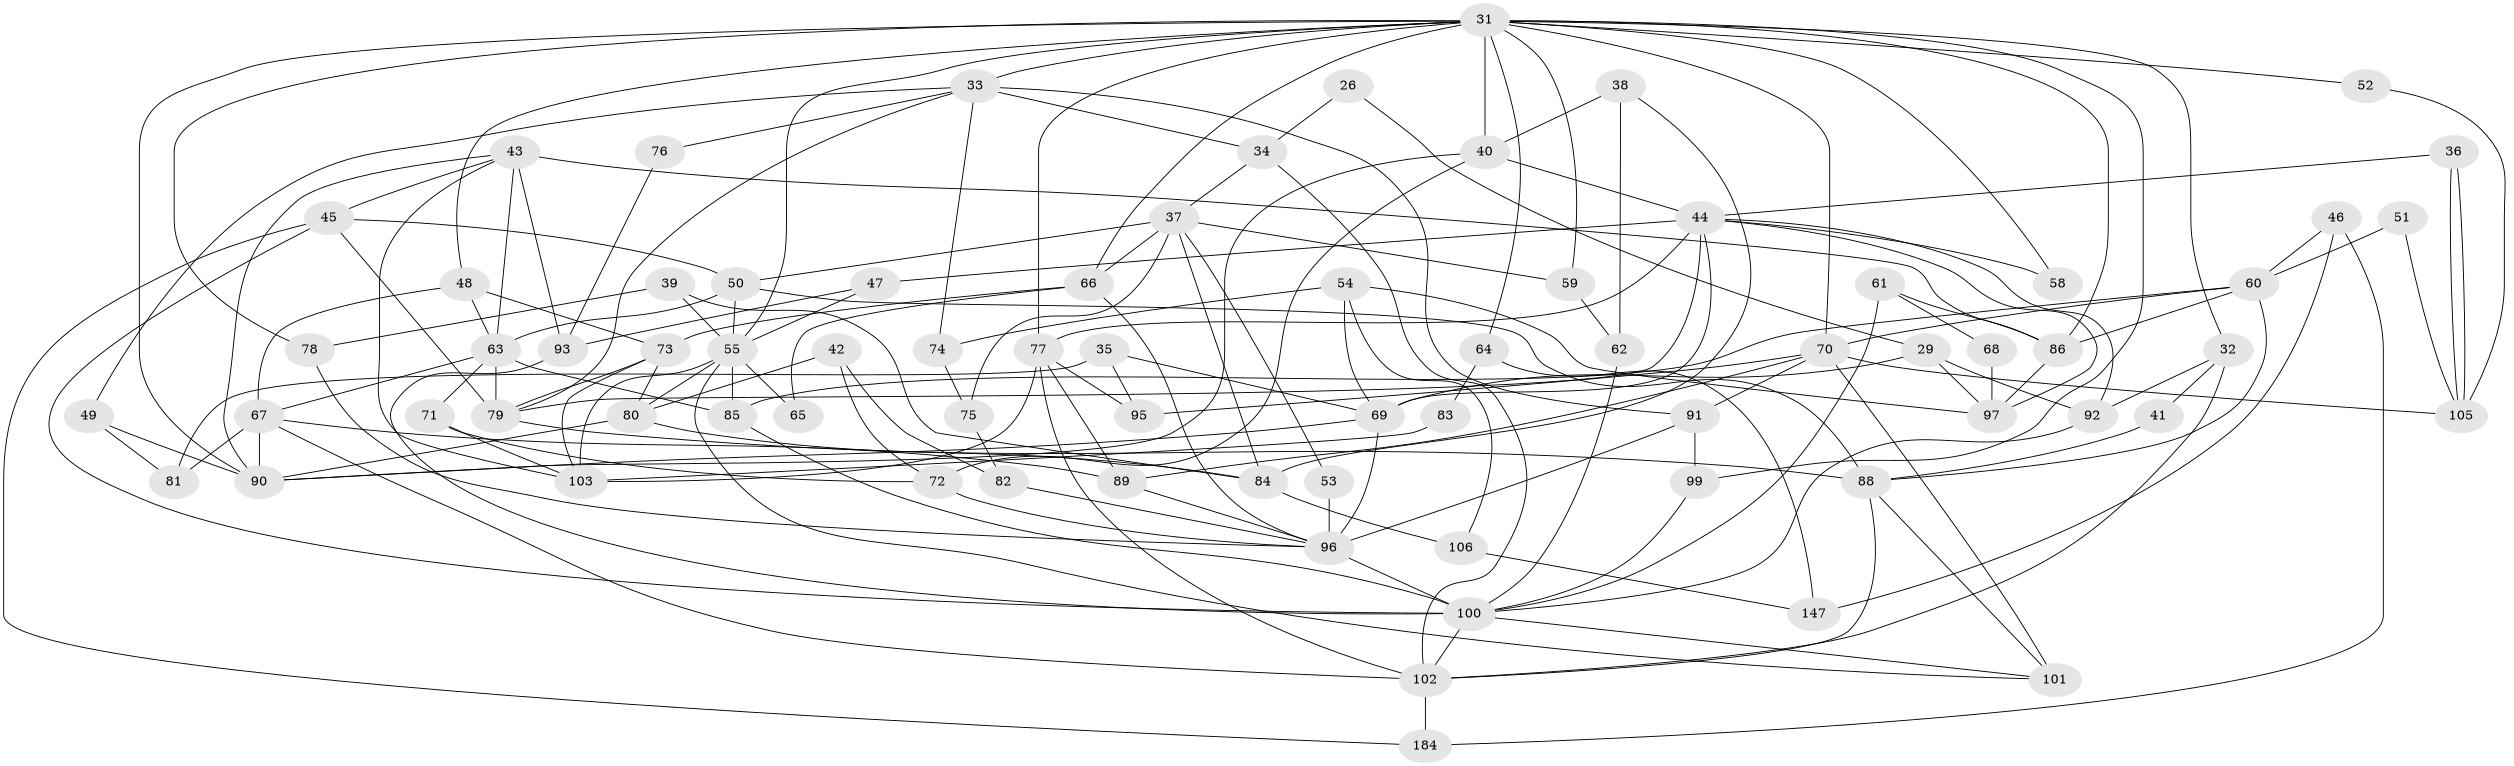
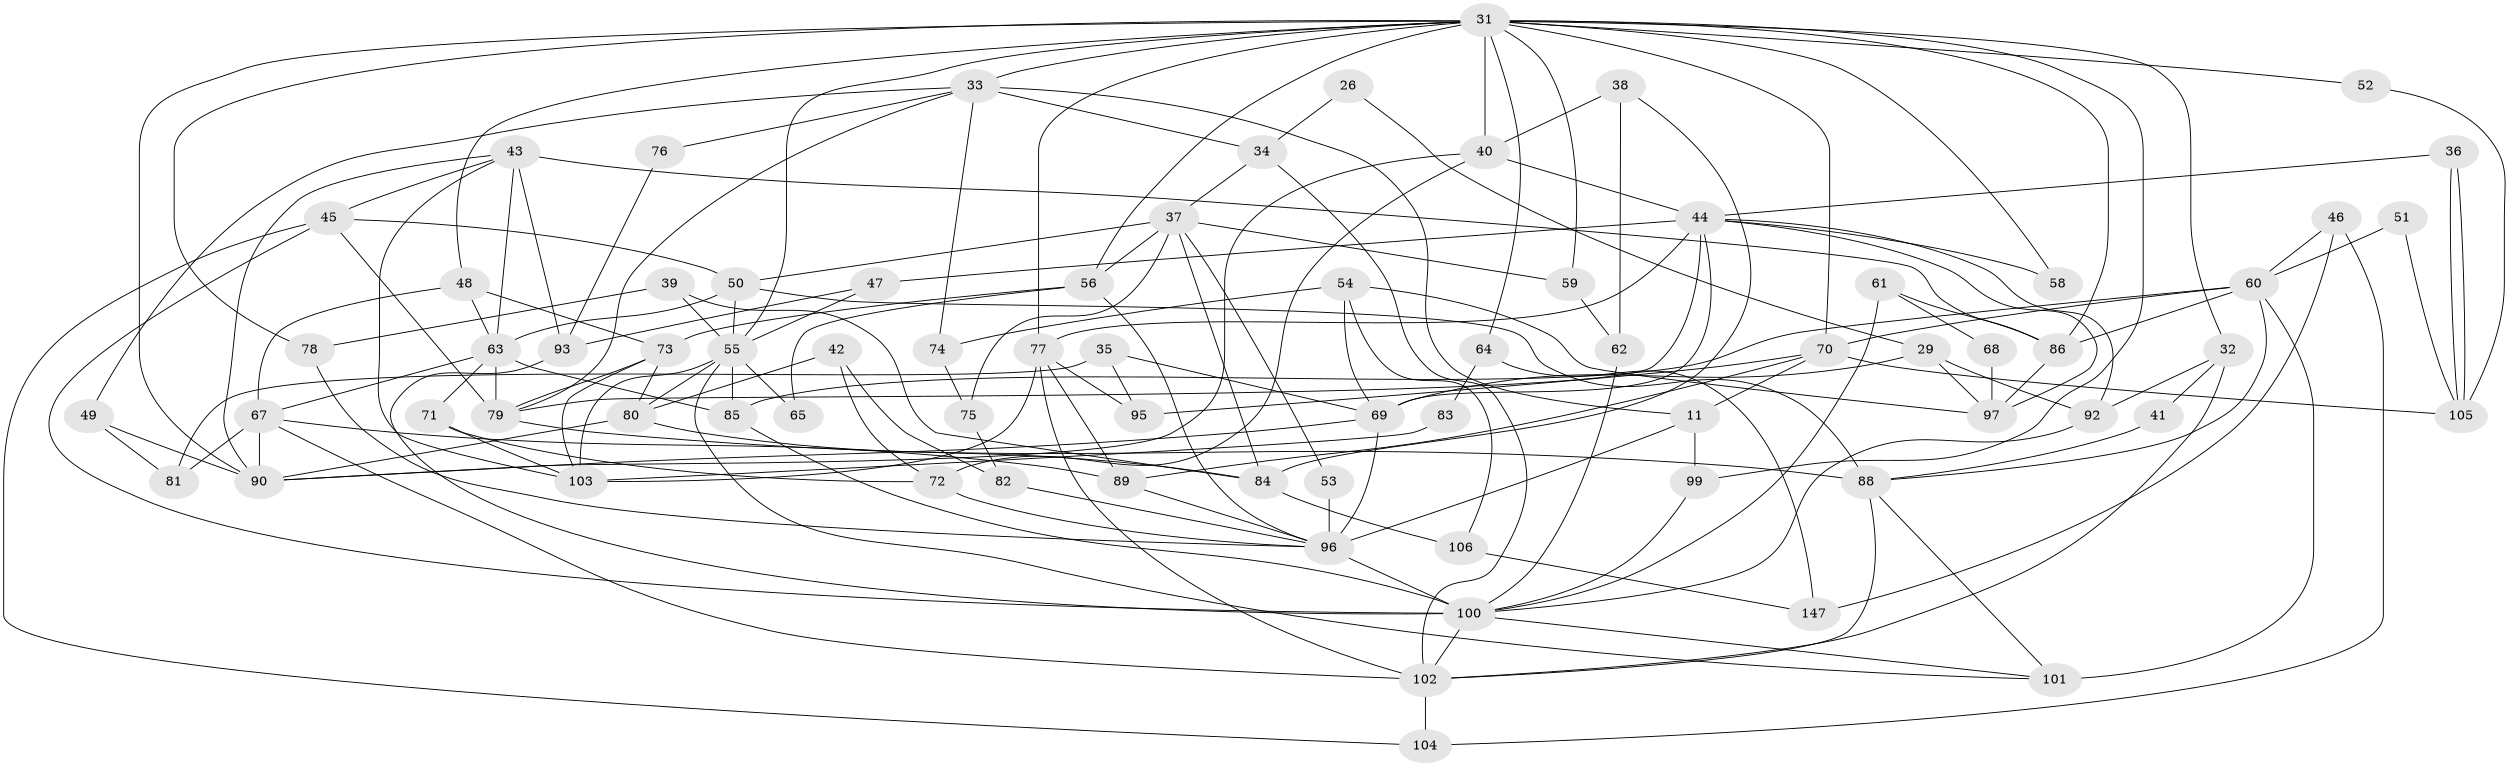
(1089, 284) -> (1089, 284)
(1695, 416) -> (1695, 416)
(1945, 512) -> (2311, 563)
(1425, 746) -> (1425, 746)
